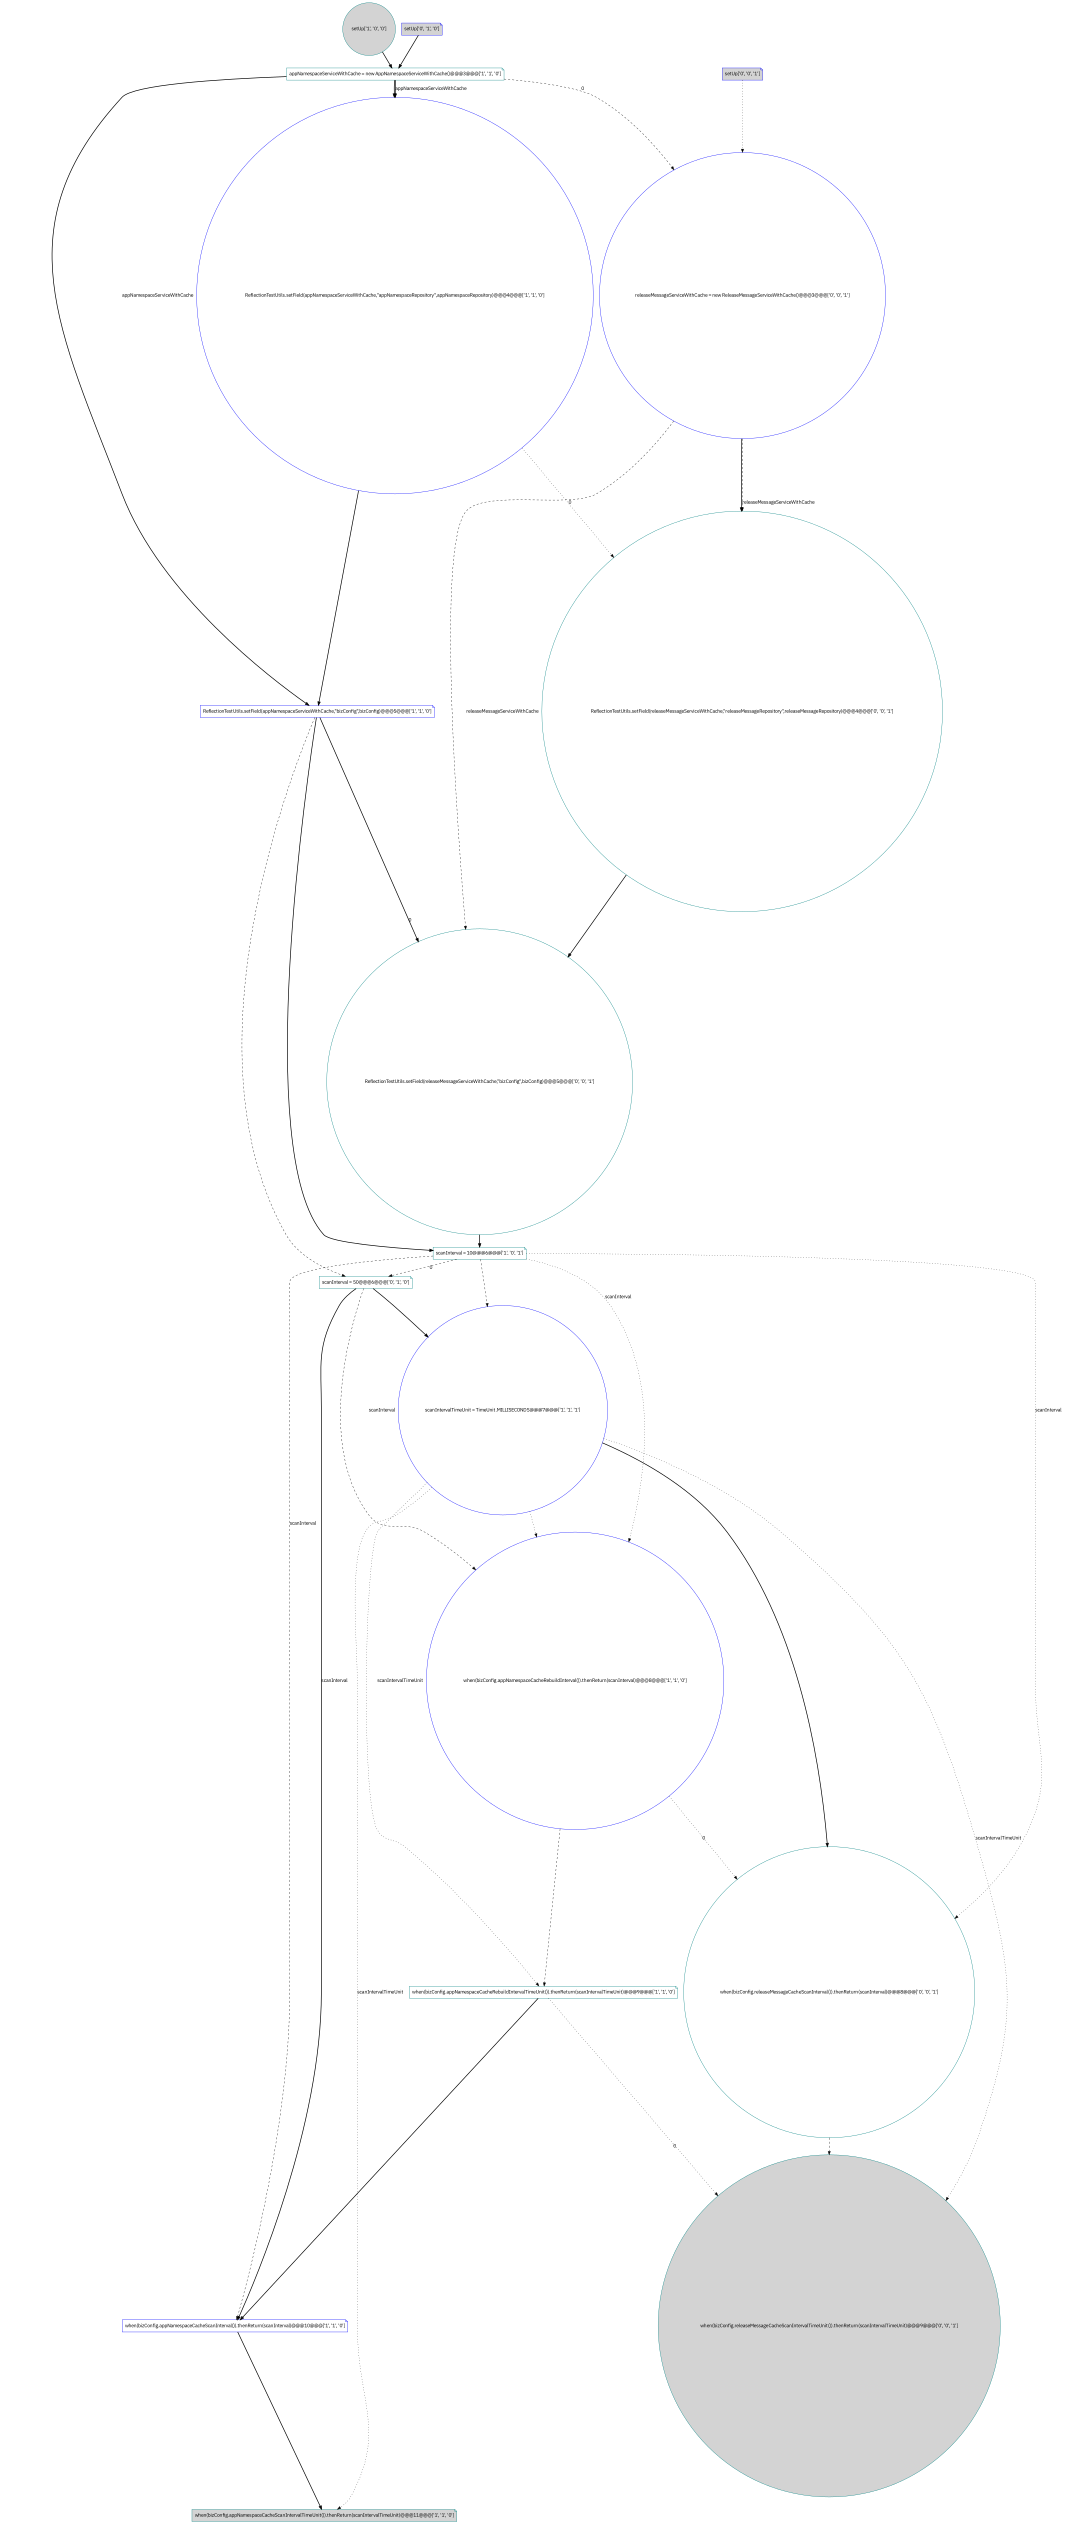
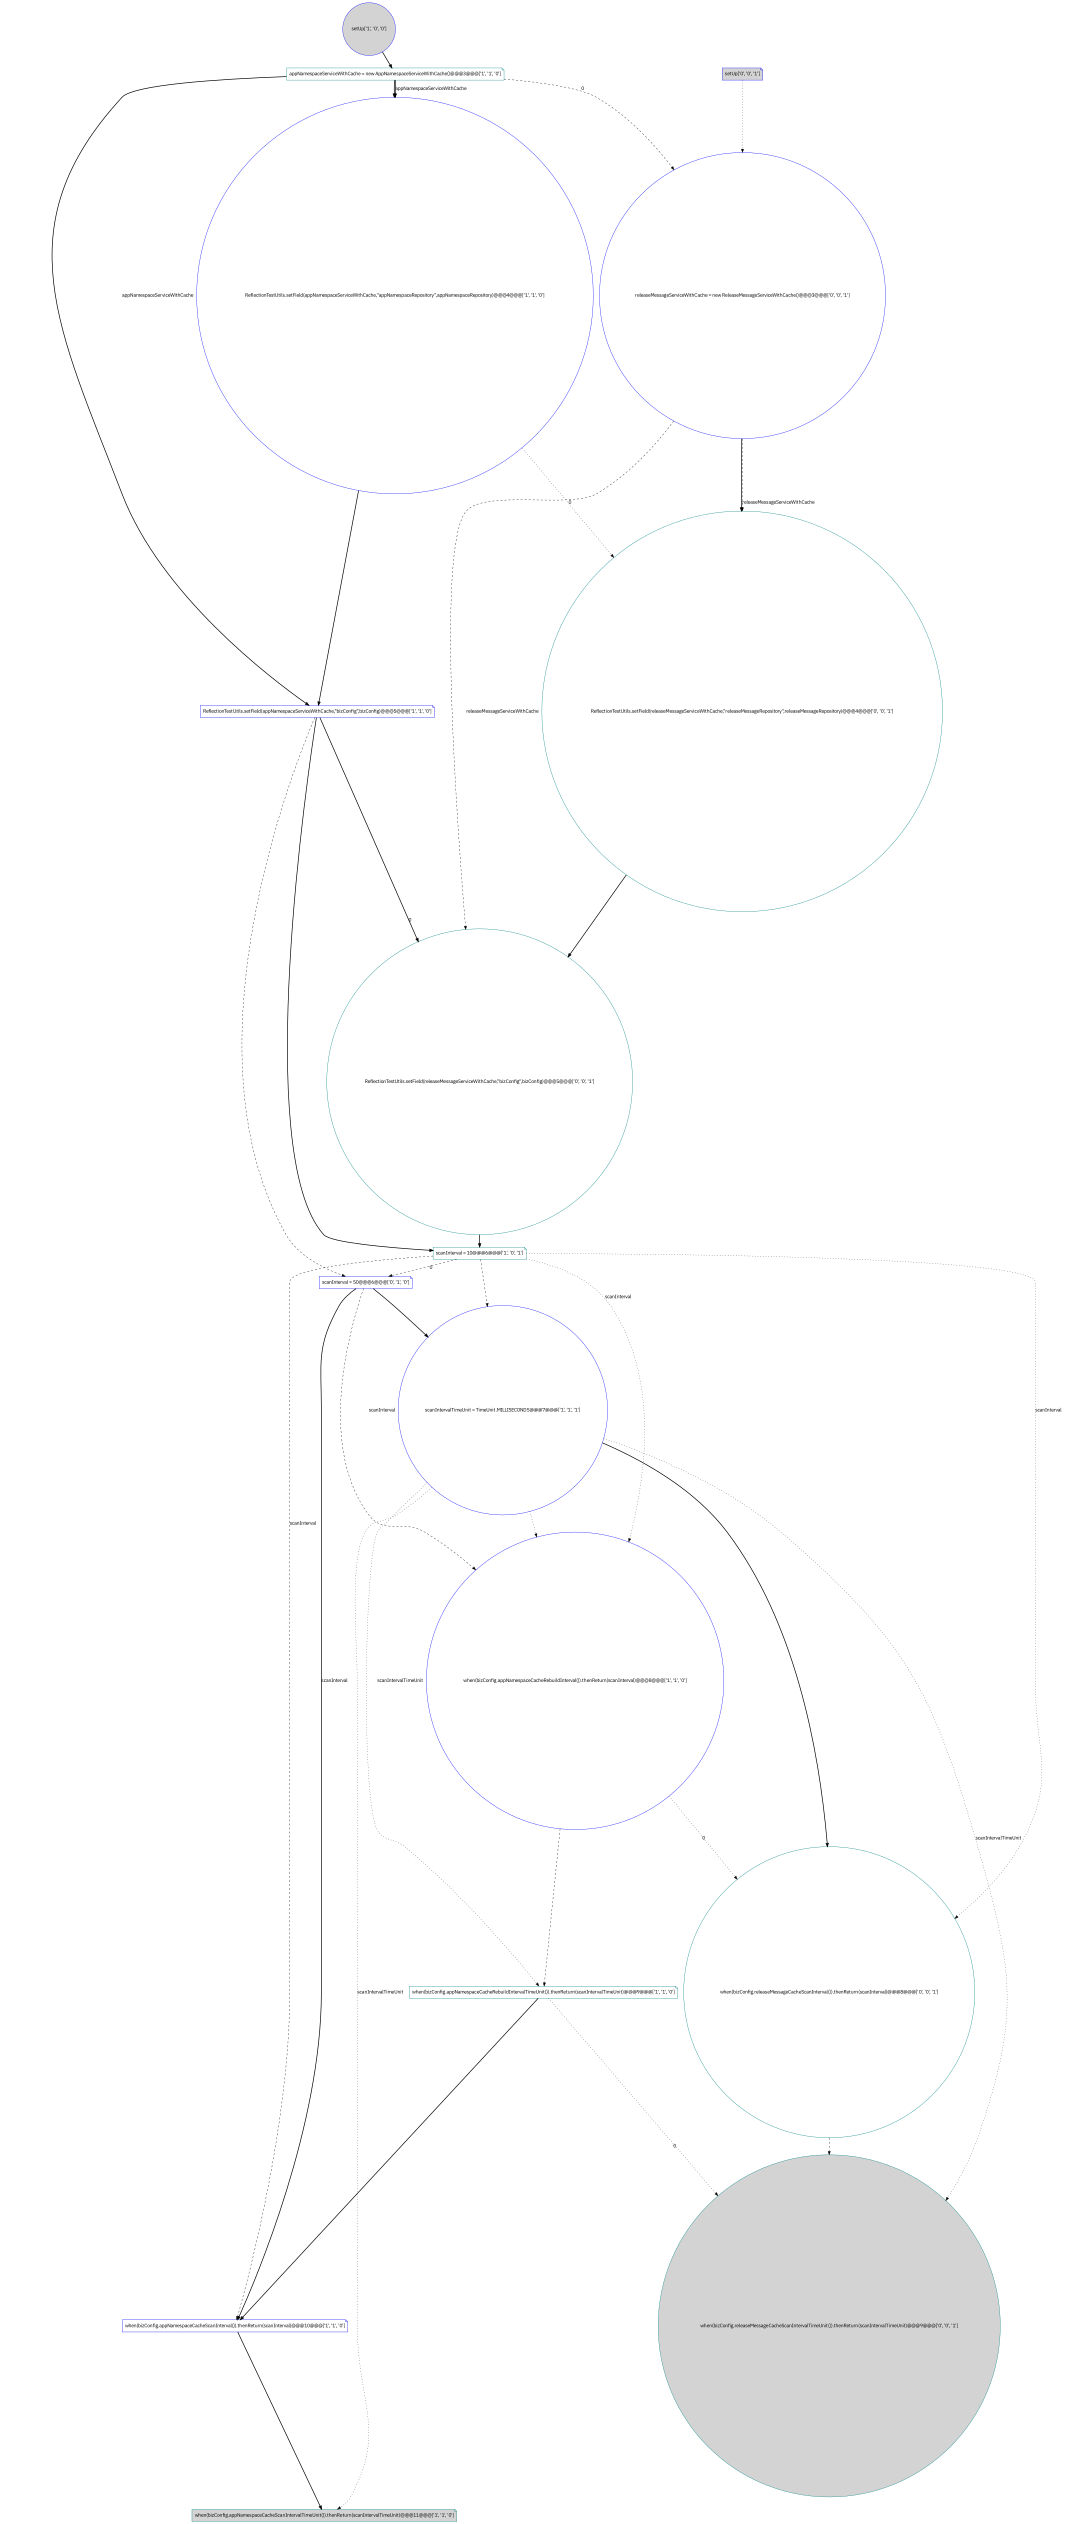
(369, 29) -> (369, 29)
(422, 29) -> none
(366, 1282) -> (366, 1282)
